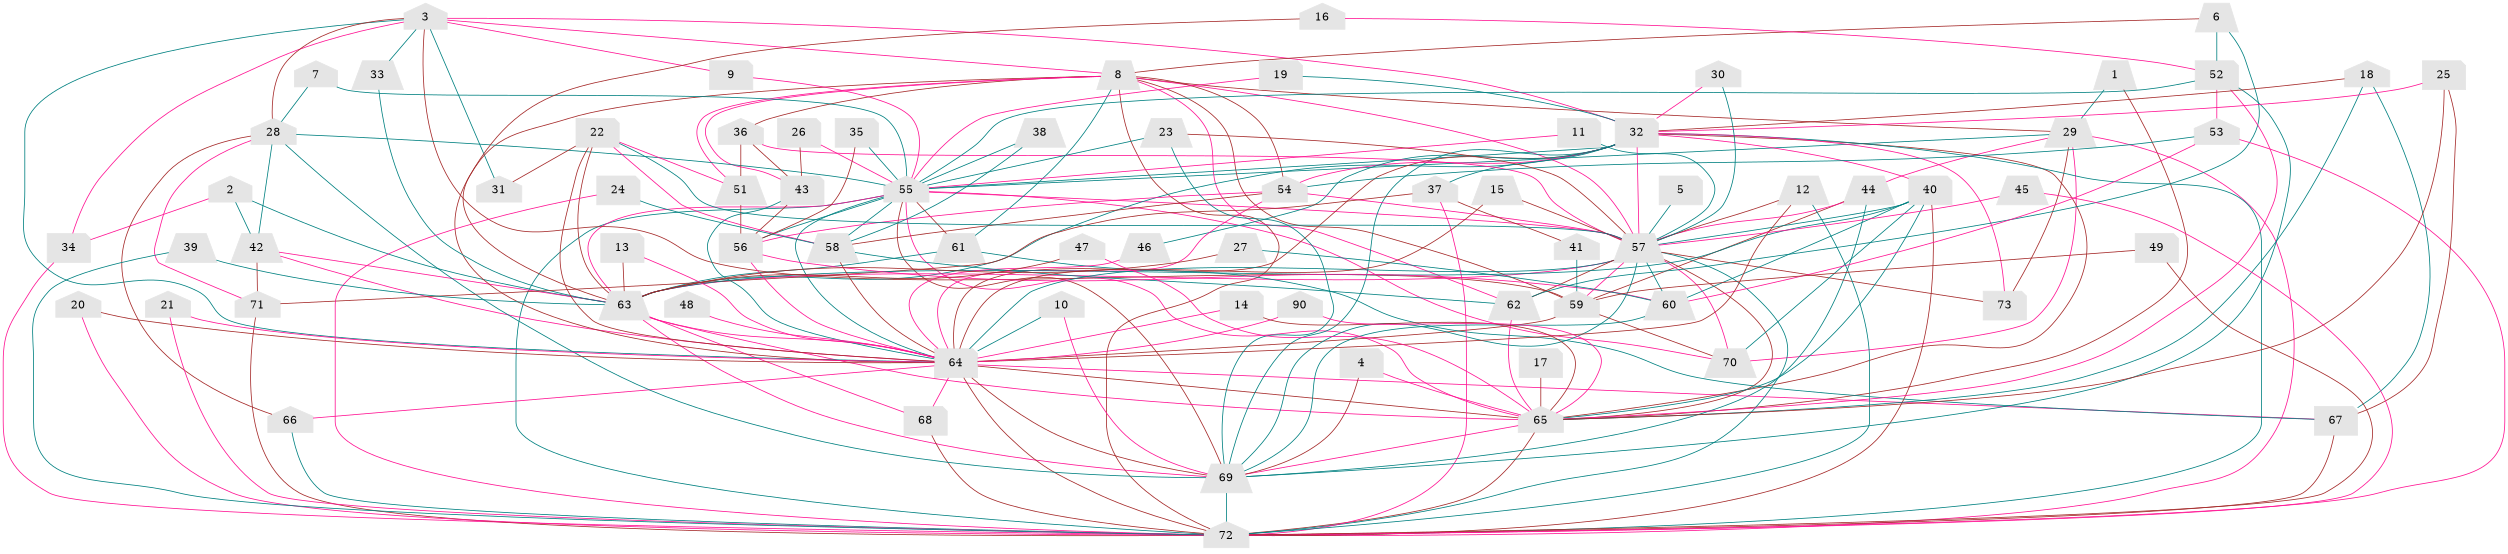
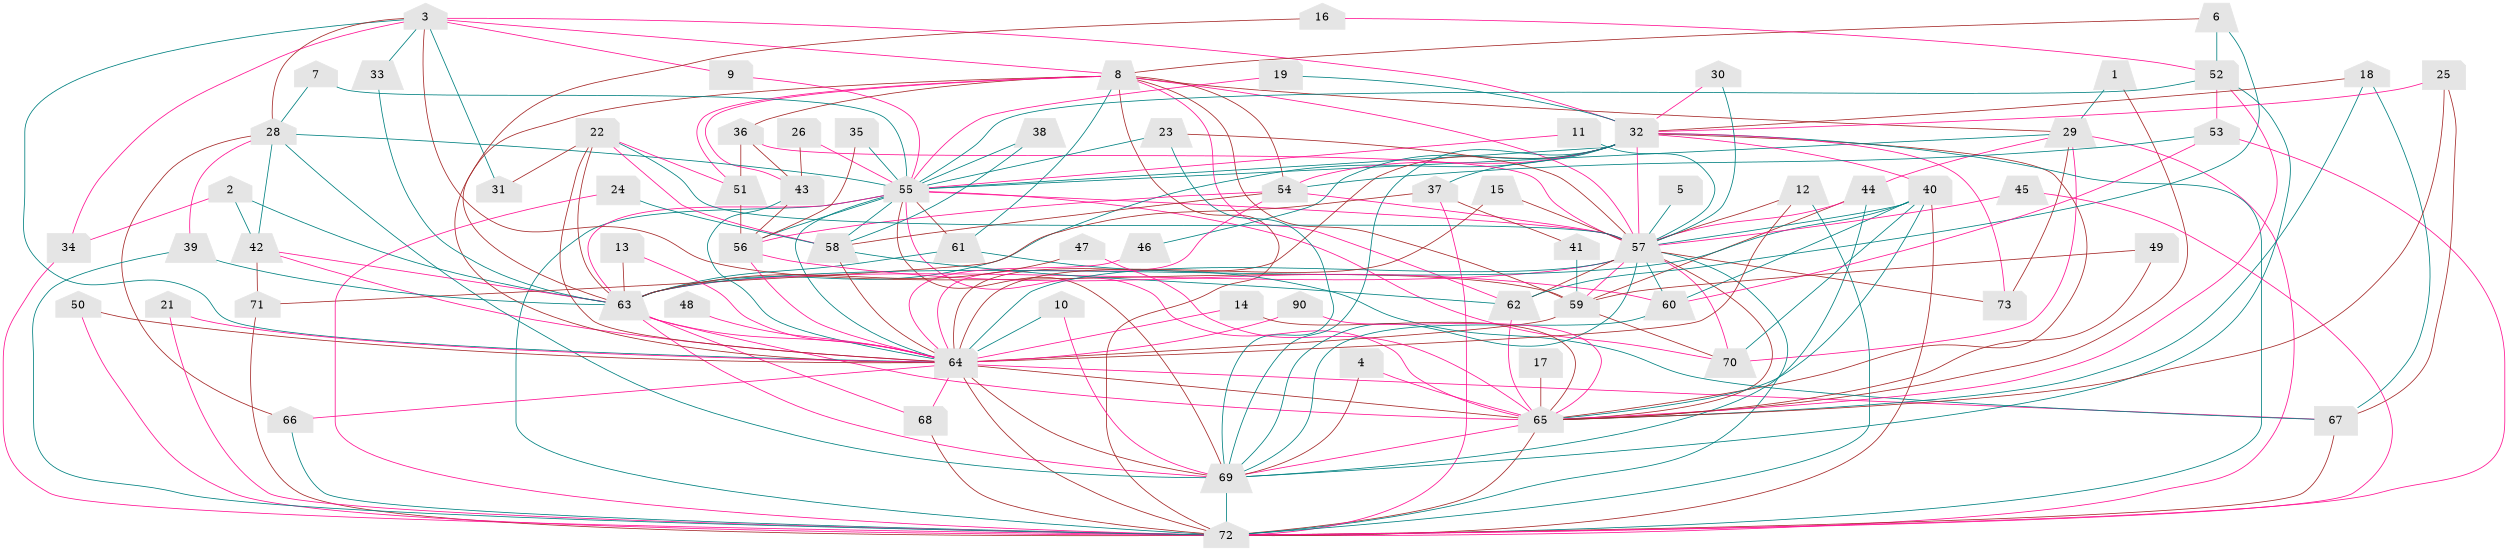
(161, 225) -> (202, 175)
(1241, 248) -> none
(78, 306) -> (78, 306)
(2323, 493) -> (1876, 386)
